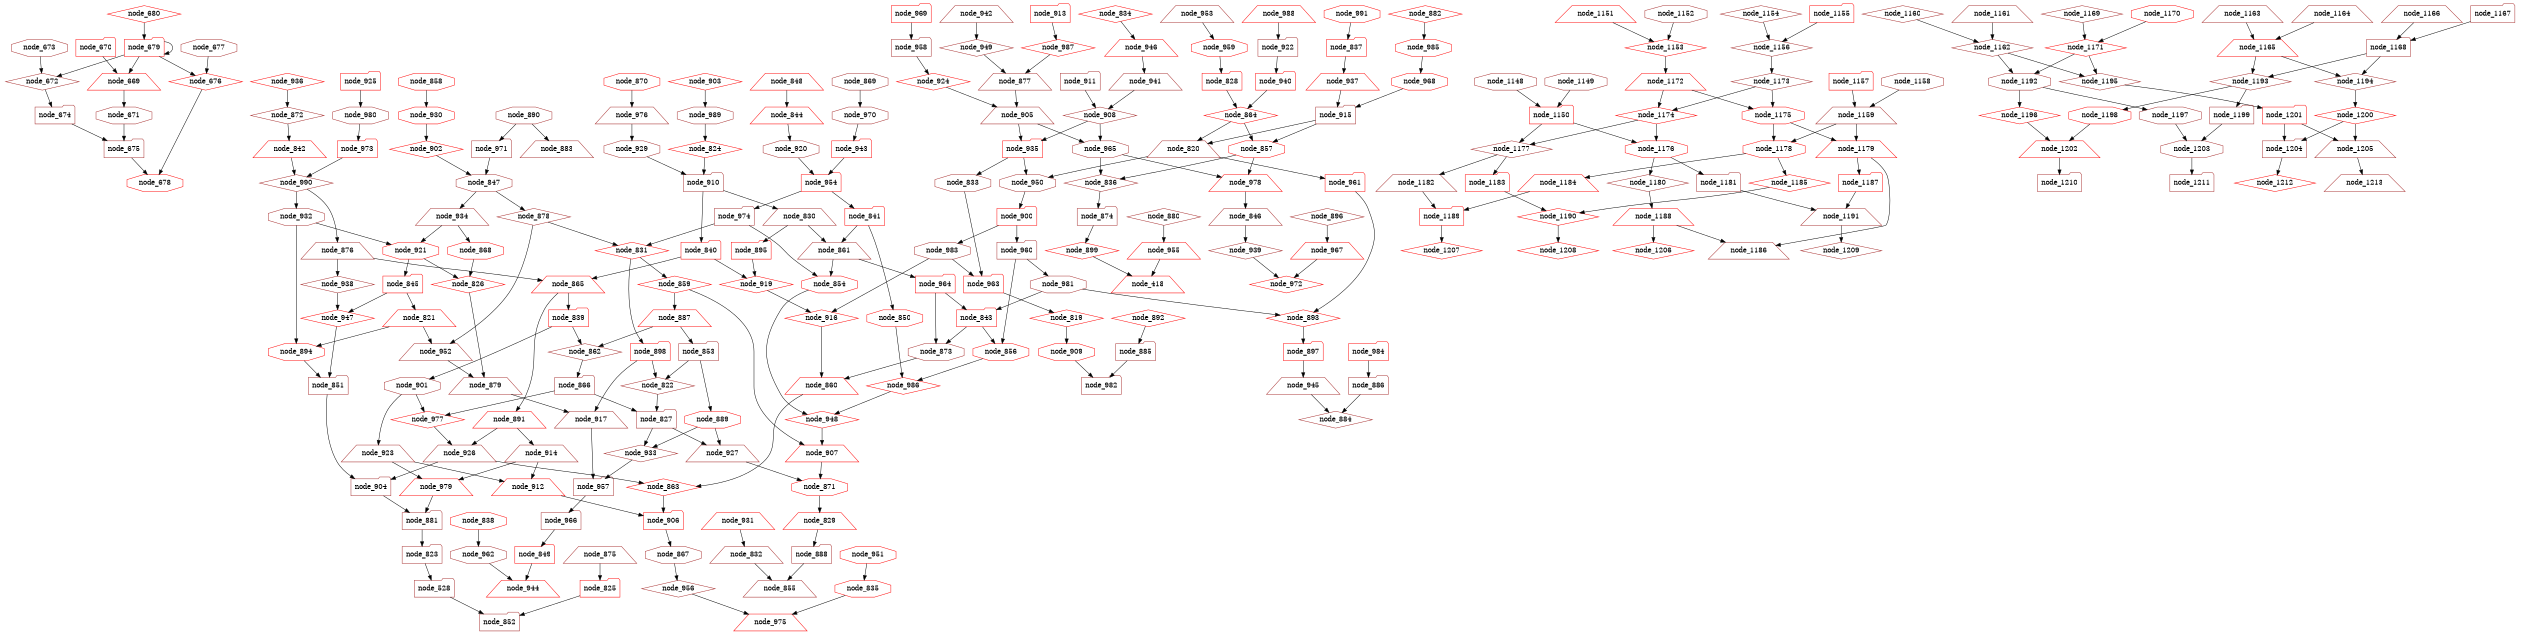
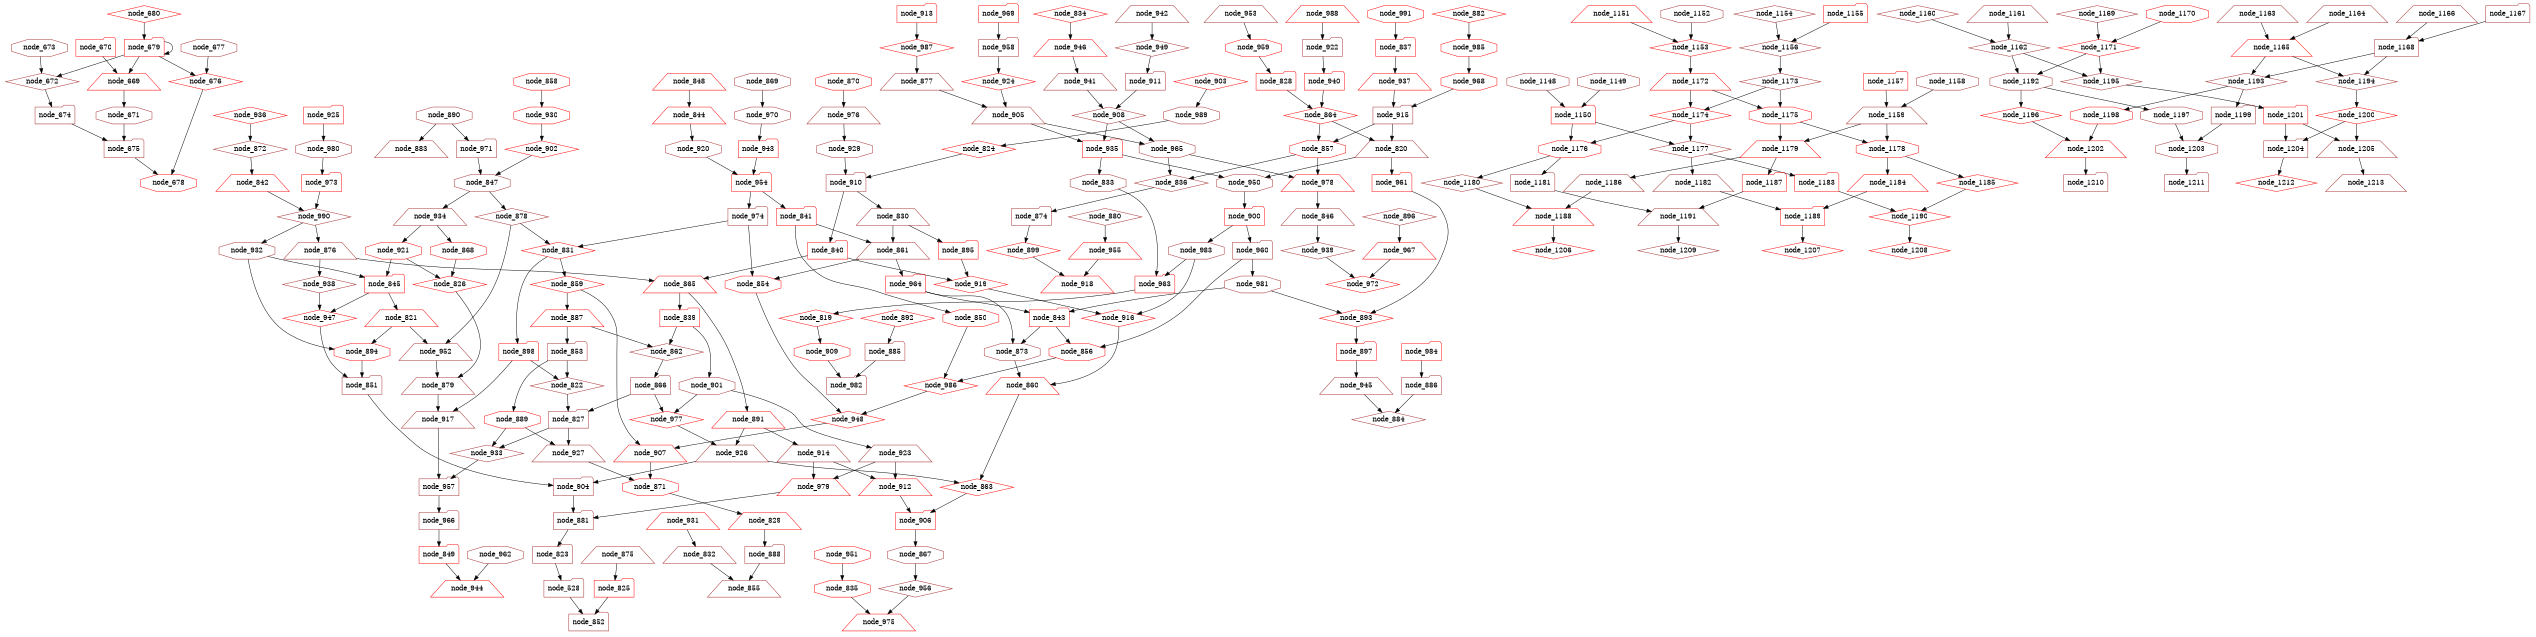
(993, 62) -> (1149, 62)
(351, 233) -> (314, 266)
(1699, 233) -> (1579, 200)
(1148, 284) -> (1077, 284)
(478, 521) -> none
